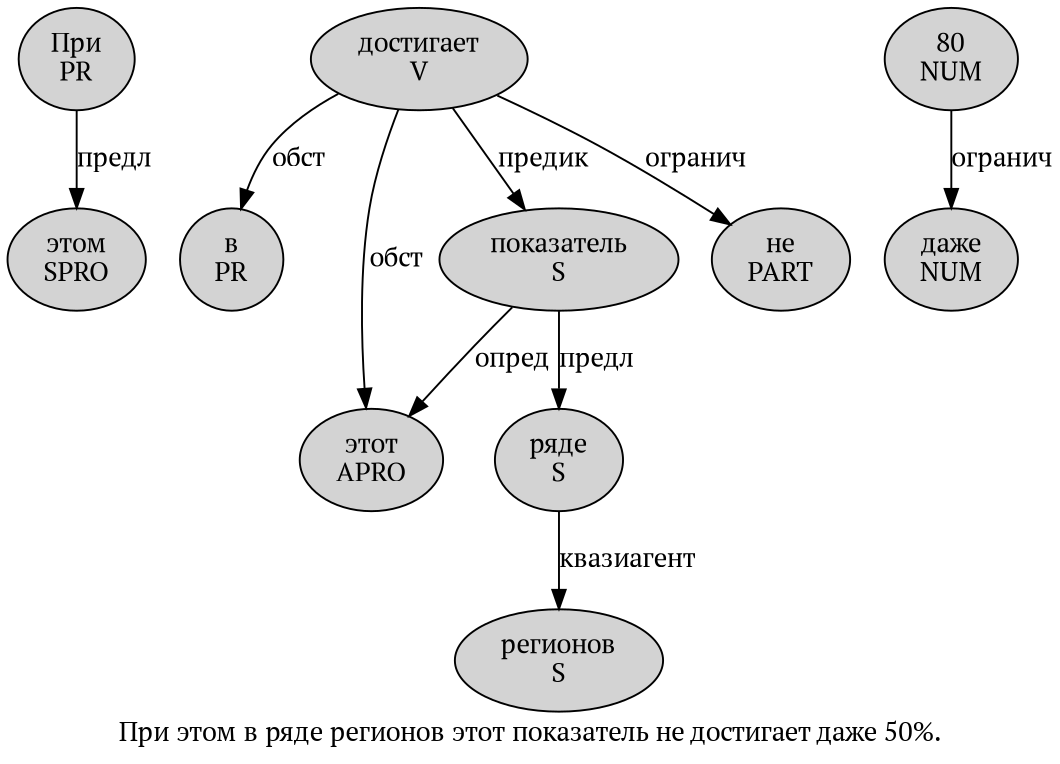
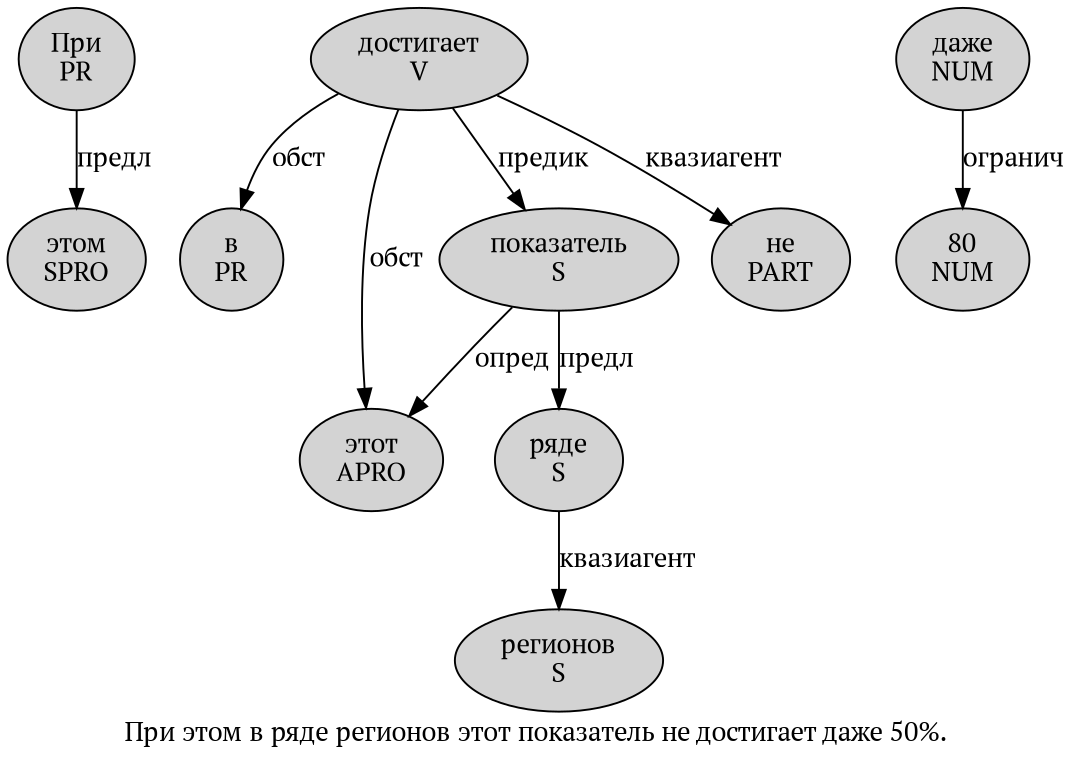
(951, 149) -> (963, 149)
(696, 159) -> (714, 159)
